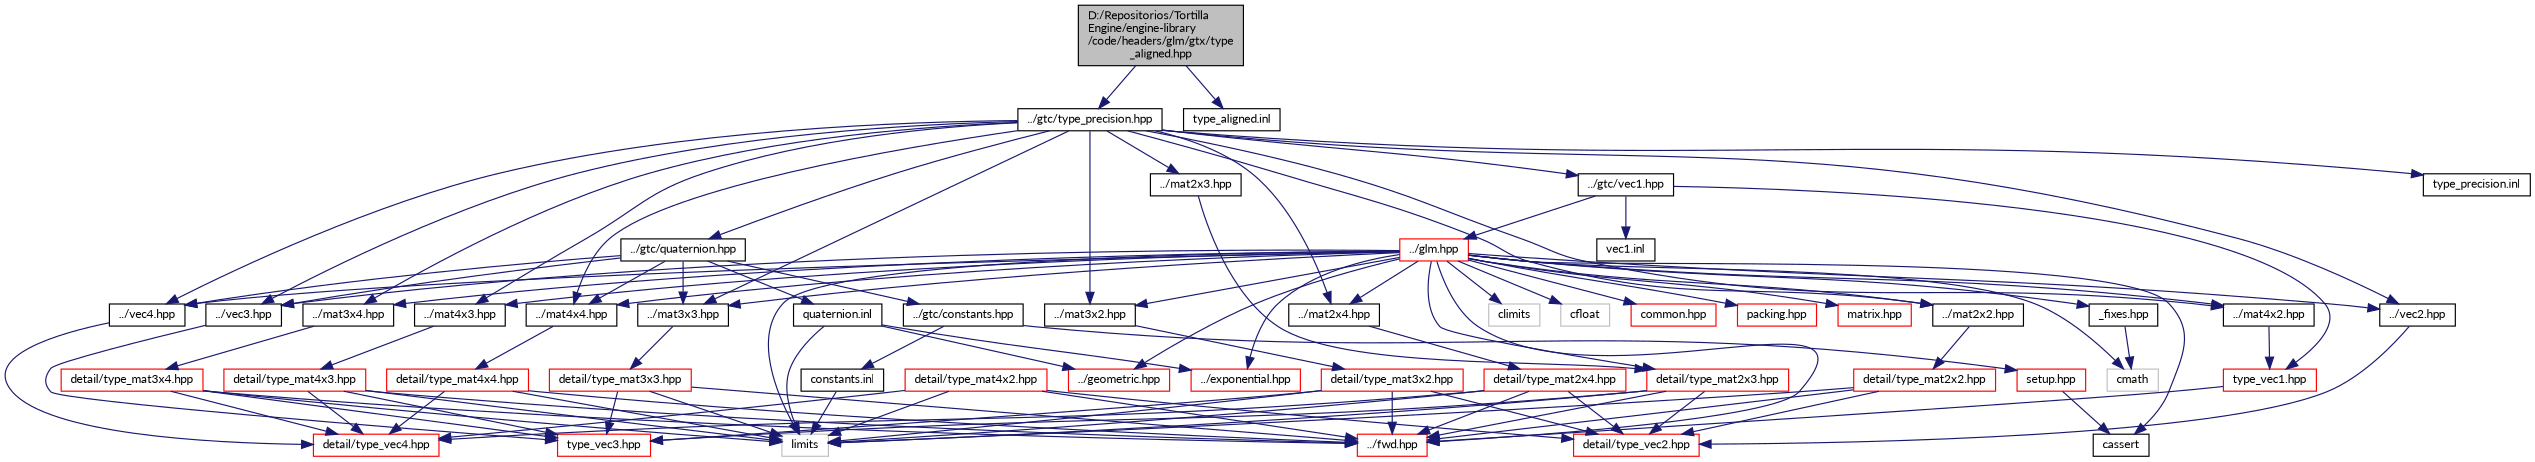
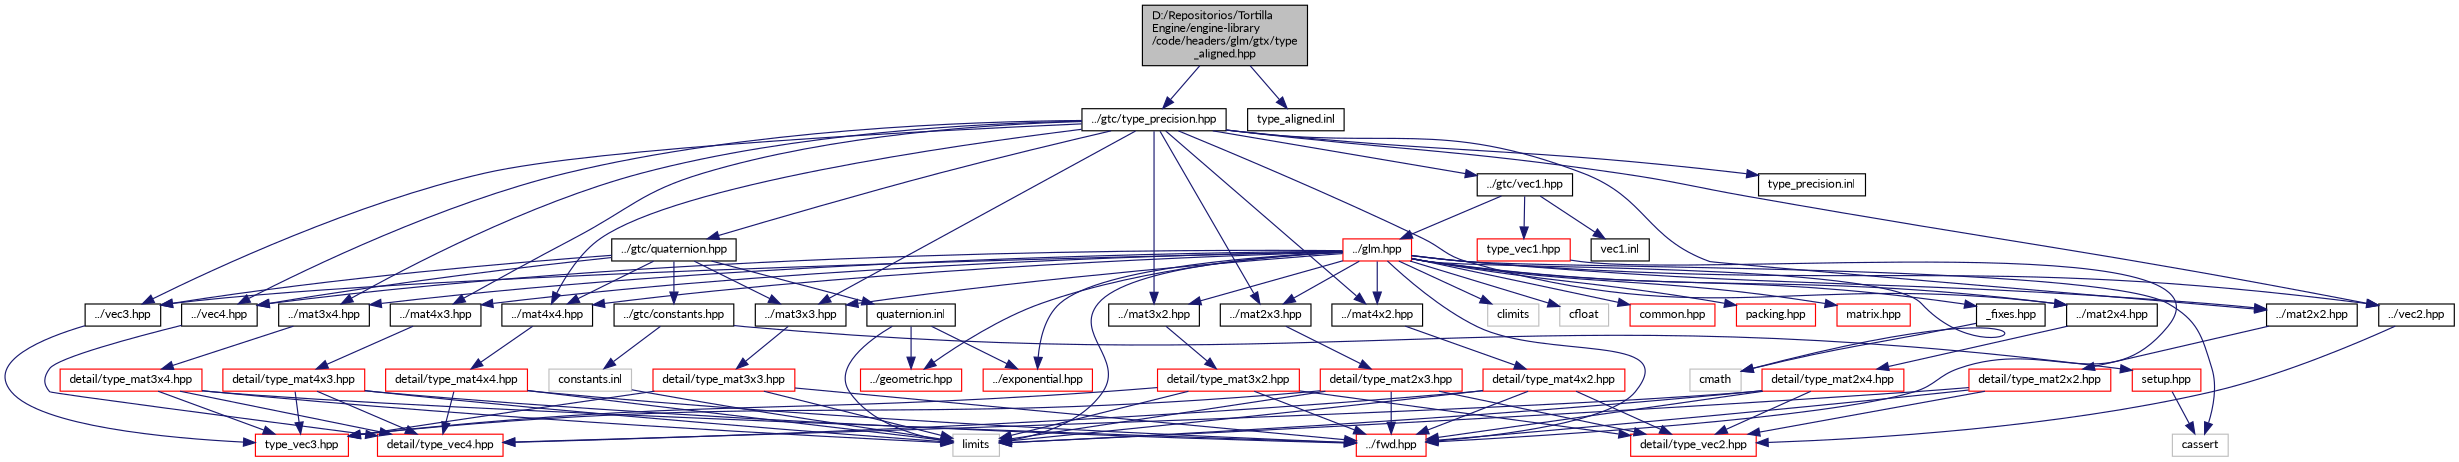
(1460, 334) -> (1327, 280)
(2269, 342) -> (1460, 346)
(842, 380) -> (590, 380)
(2121, 445) -> (2200, 445)
